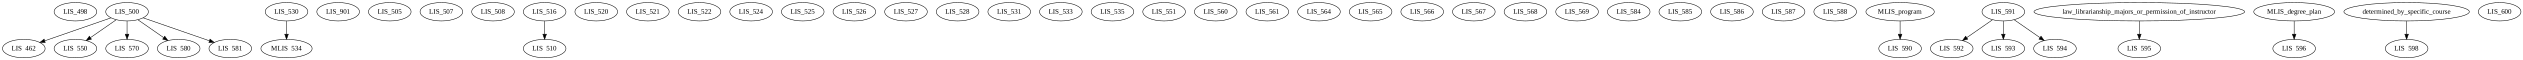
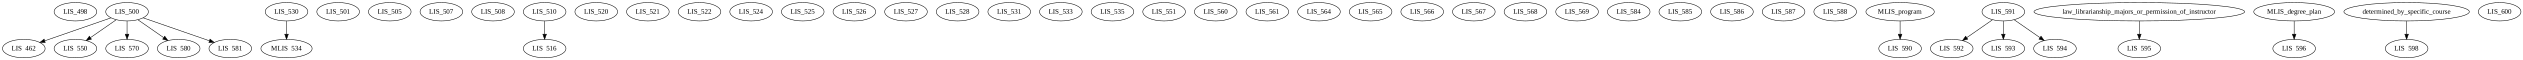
(338, 12) -> (338, 12)
(545, 28) -> (545, 28)
